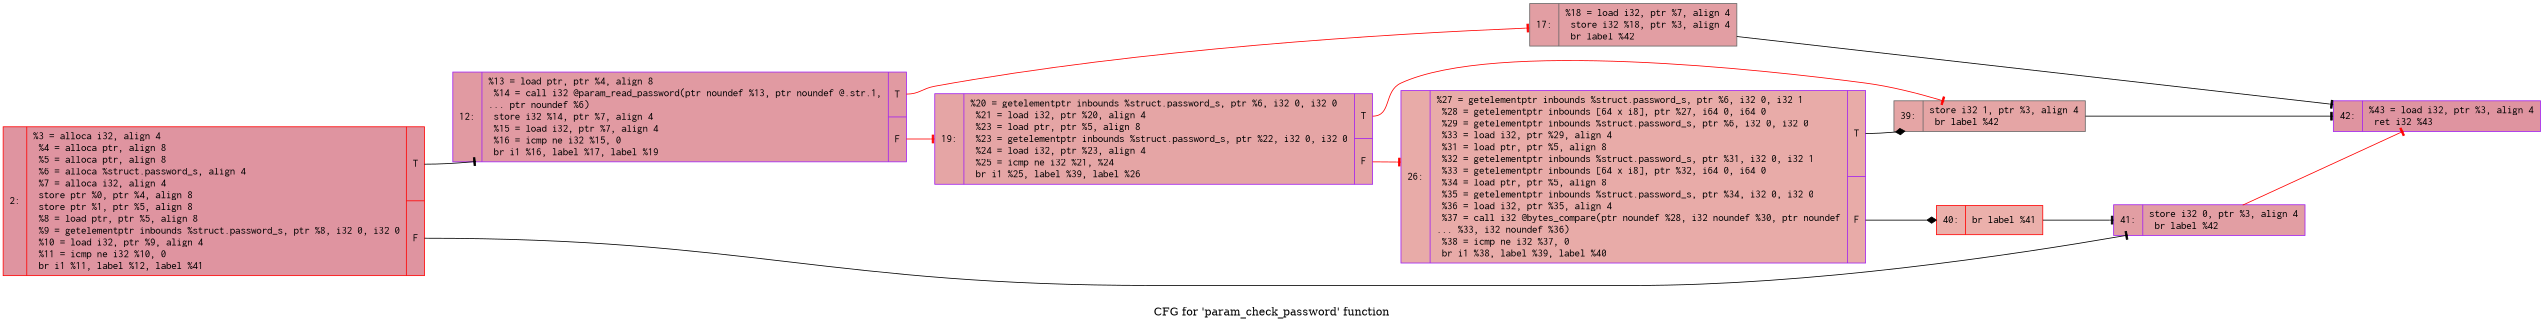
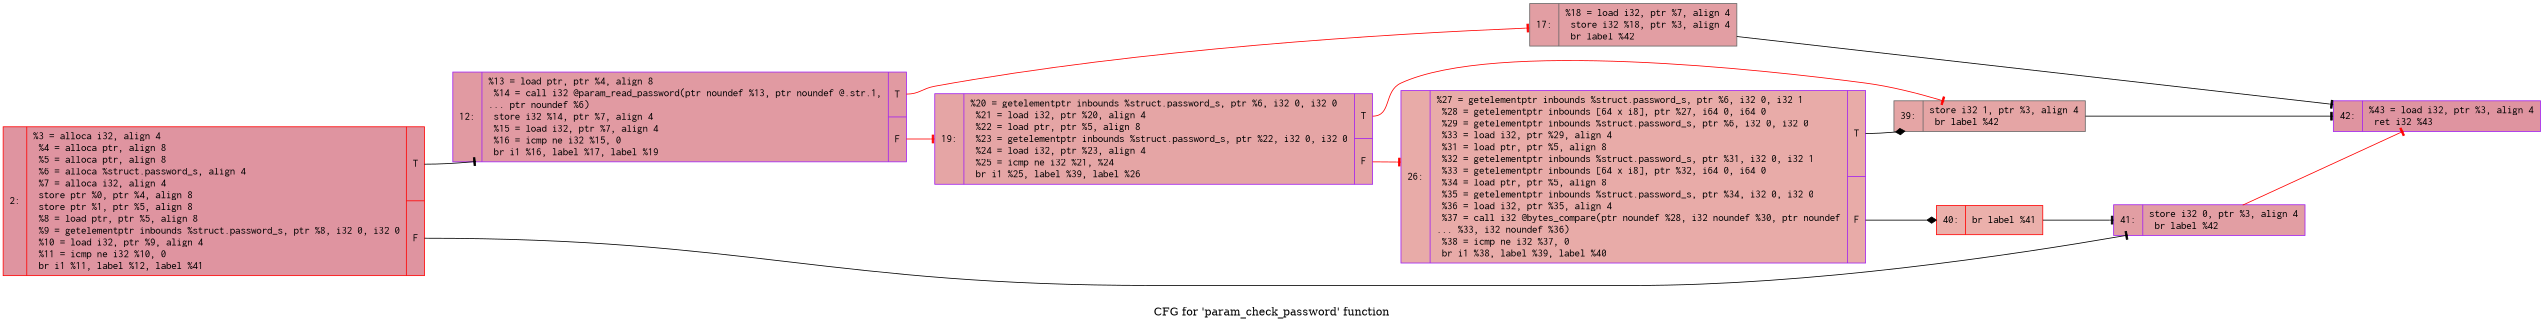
(1056, 127) -> (1056, 127)
